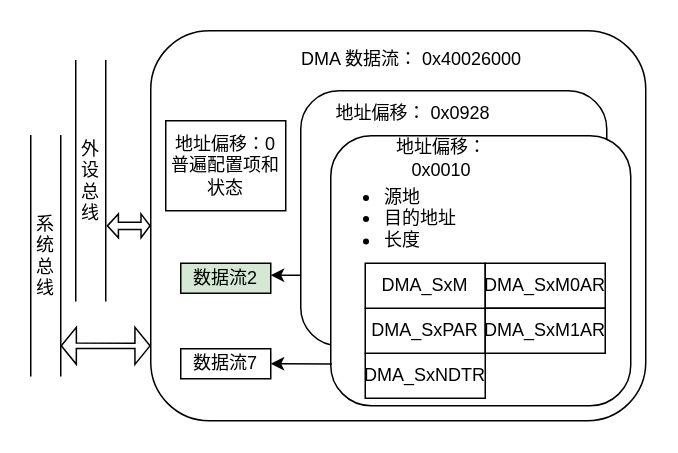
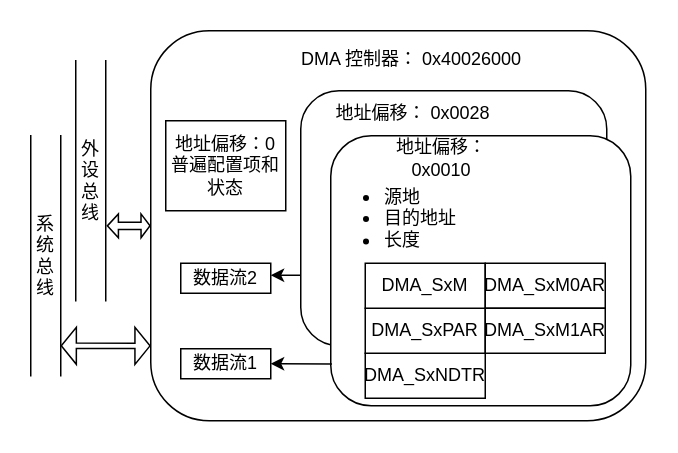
(412, 59) -> (412, 59)
(413, 113) -> (413, 113)
(226, 278) -> (226, 278)
(226, 364) -> (226, 364)
